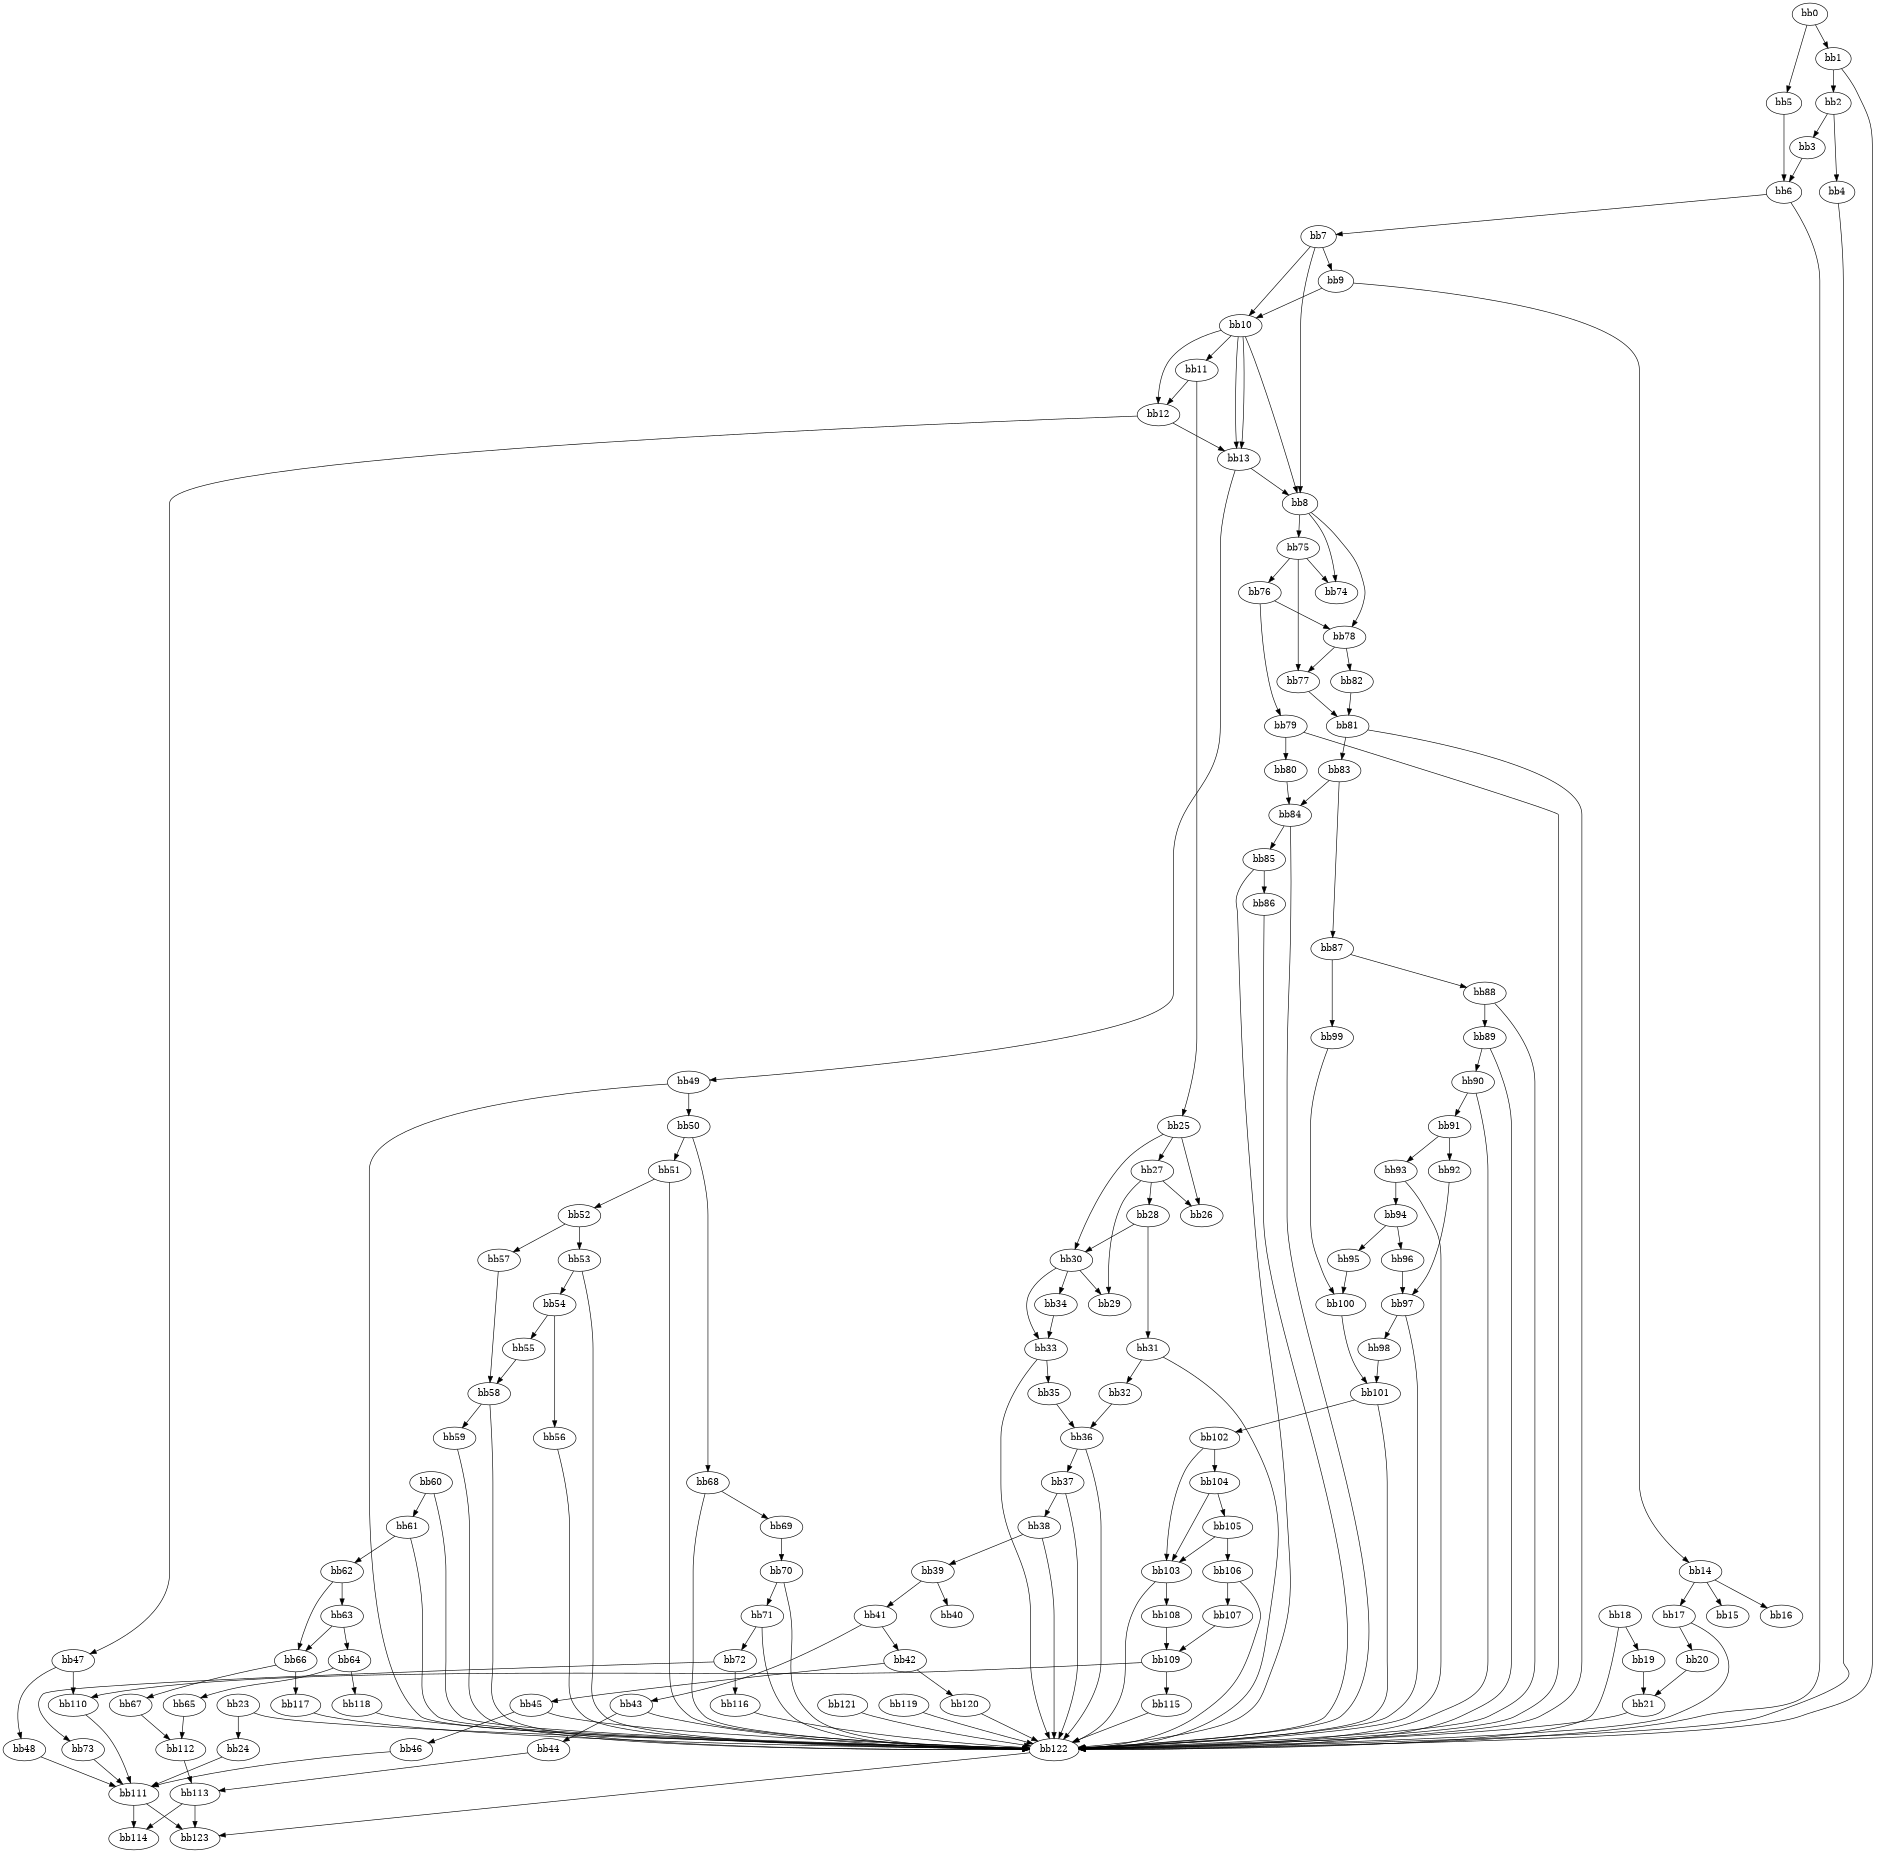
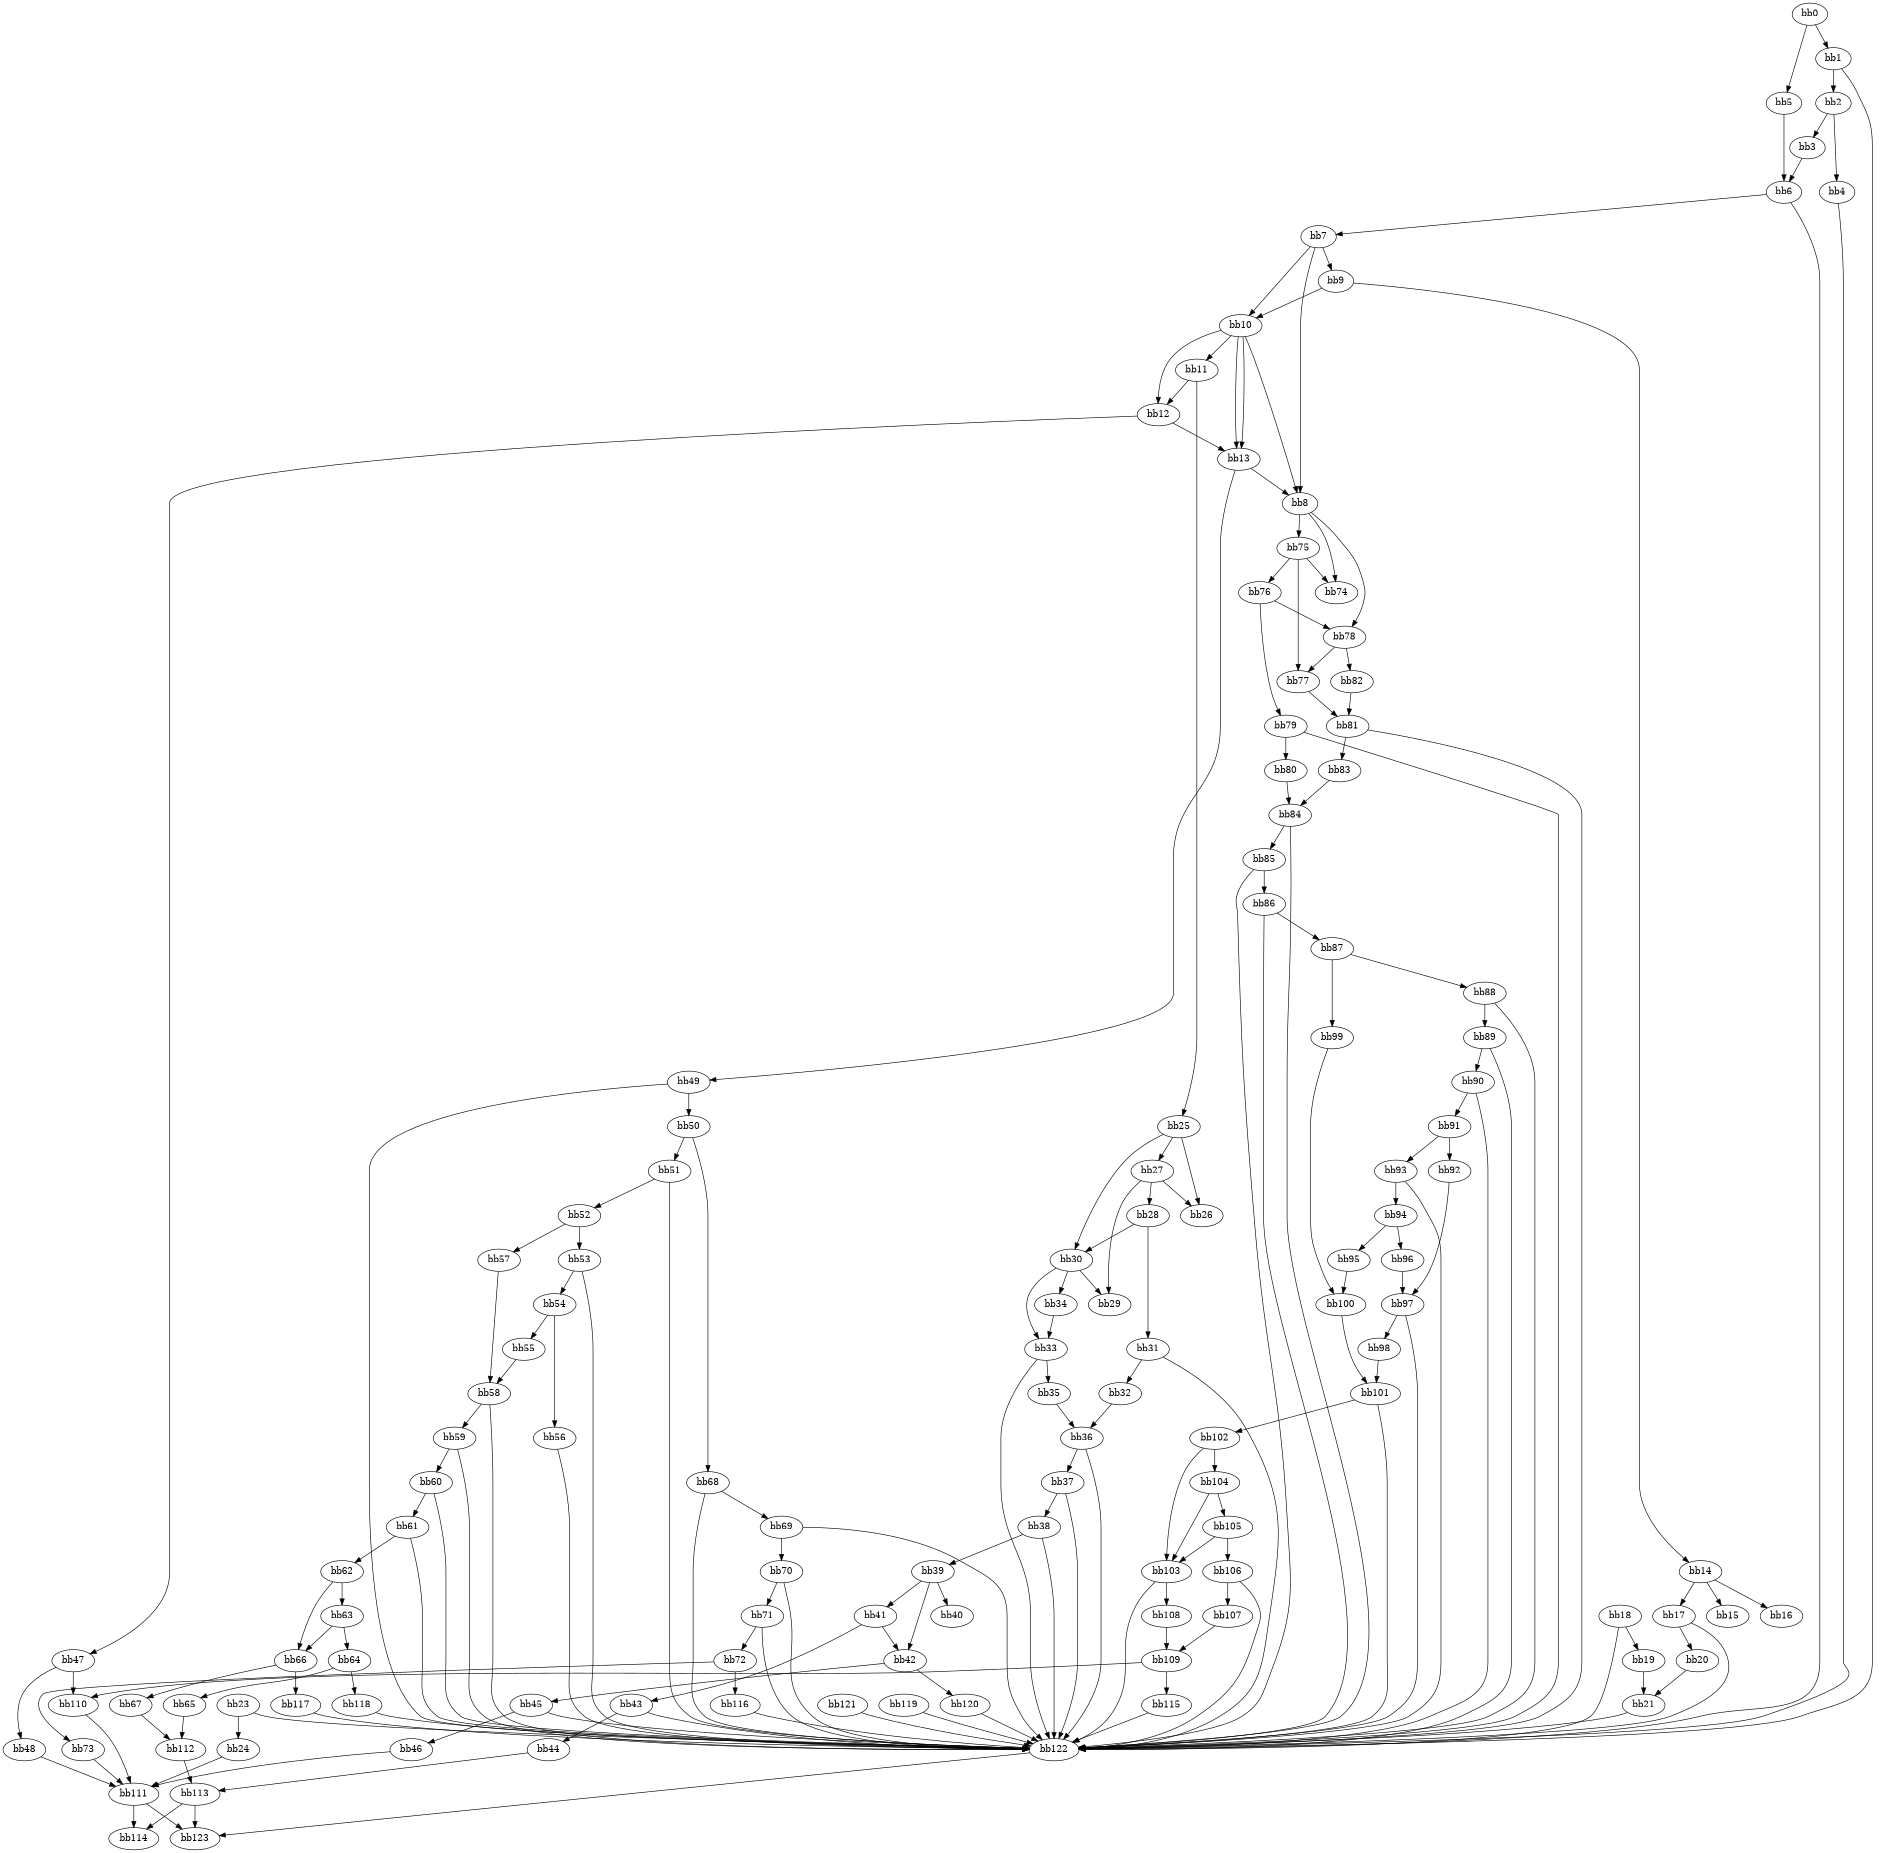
(1336, 856) -> (1296, 925)
none -> (444, 1458)
none -> (979, 1572)
none -> (920, 1613)
